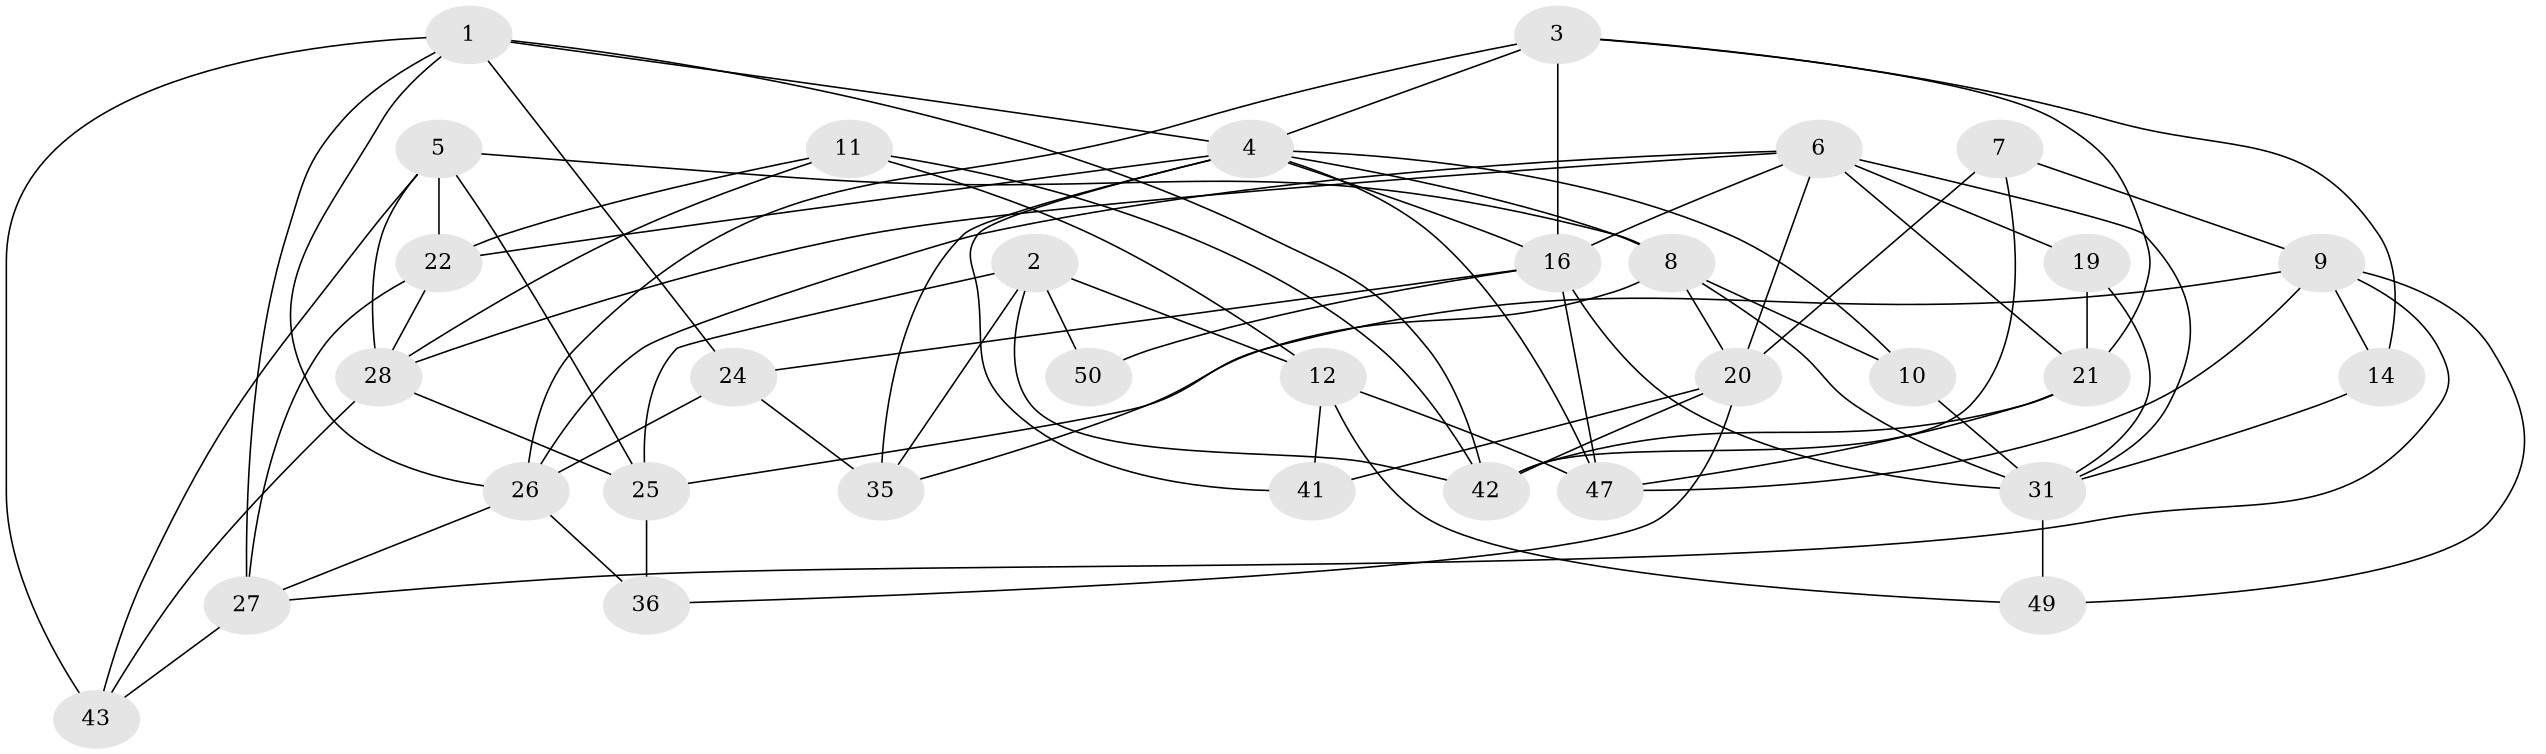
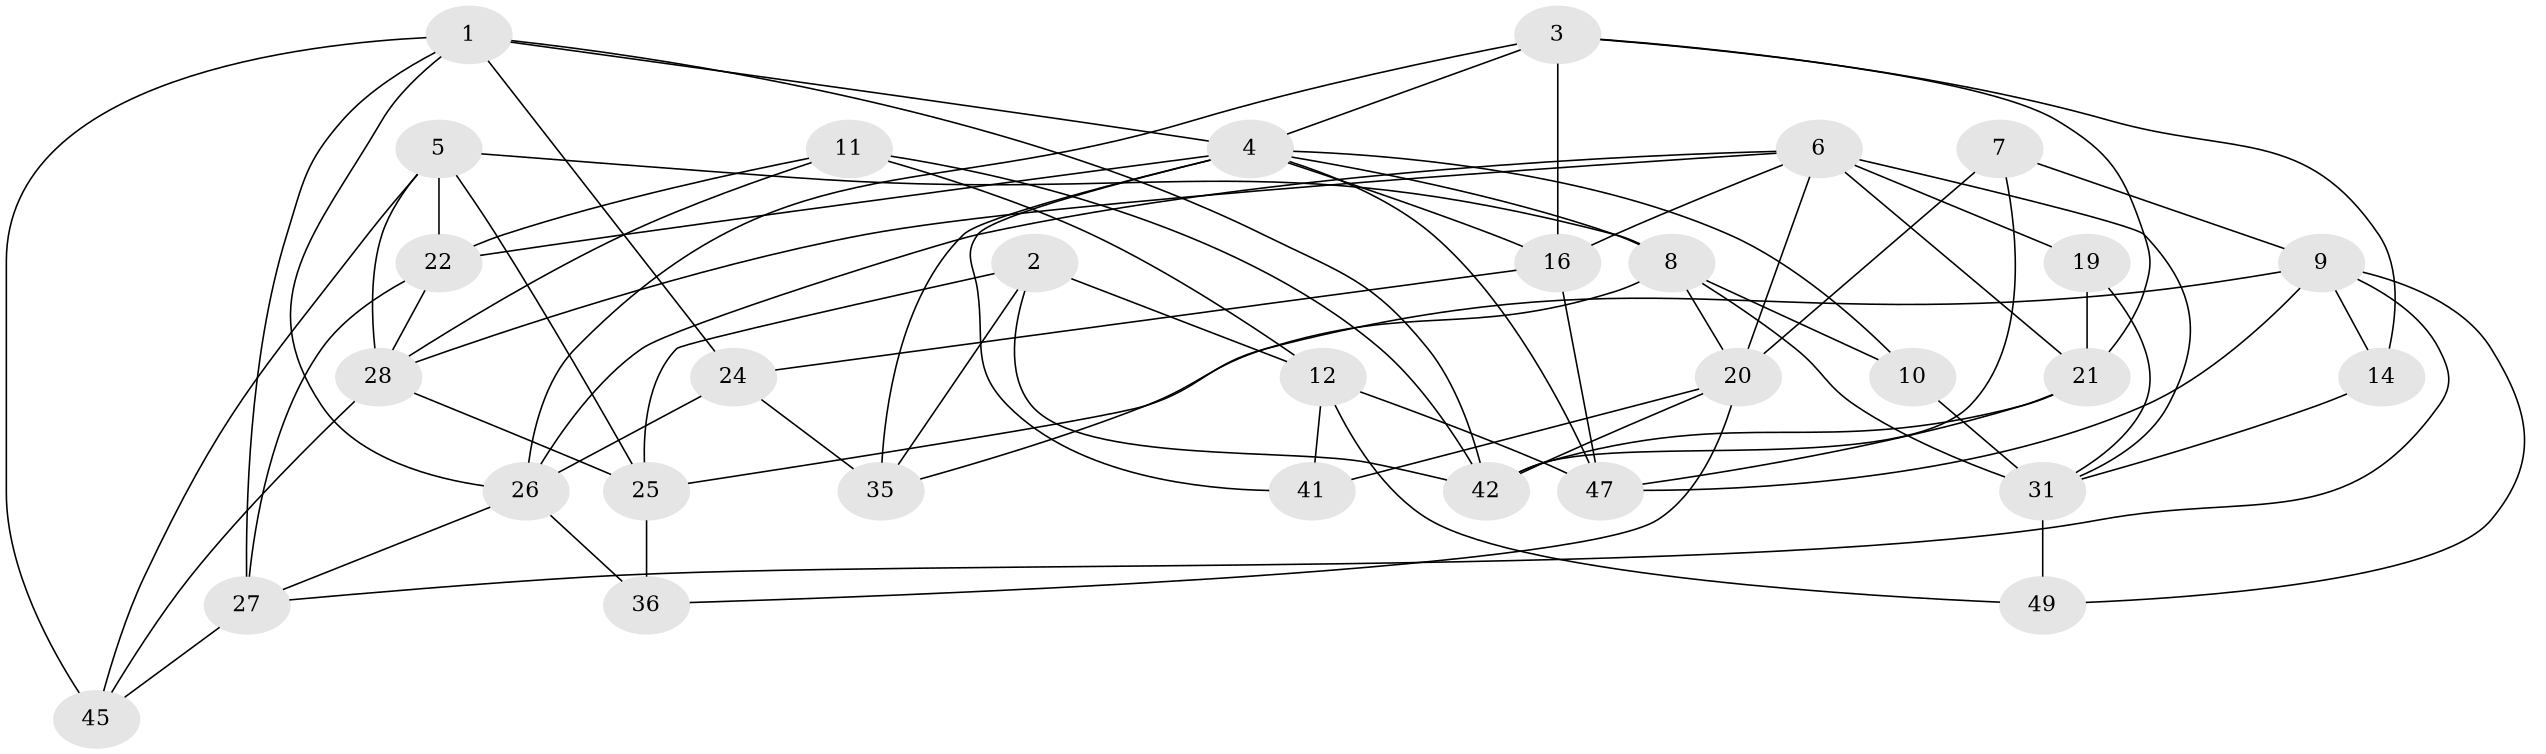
(1089, 377) -> none
(1714, 423) -> none
(97, 719) -> (97, 719)
